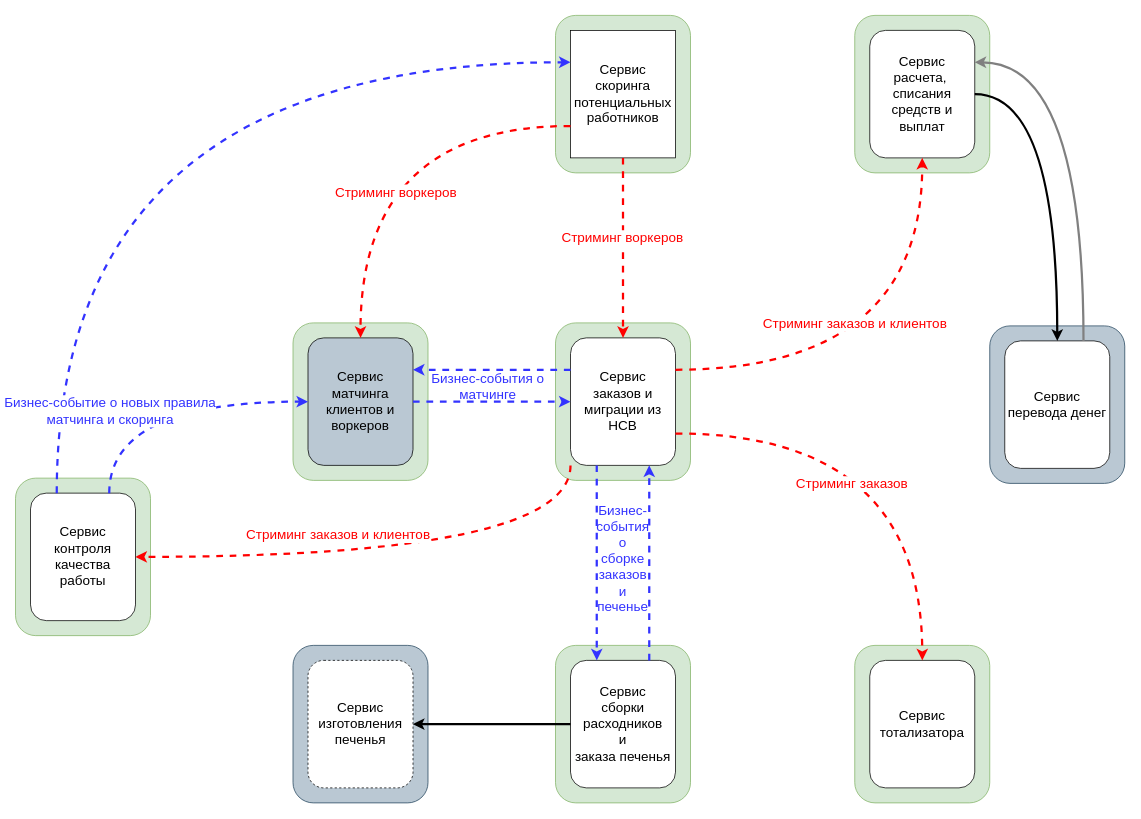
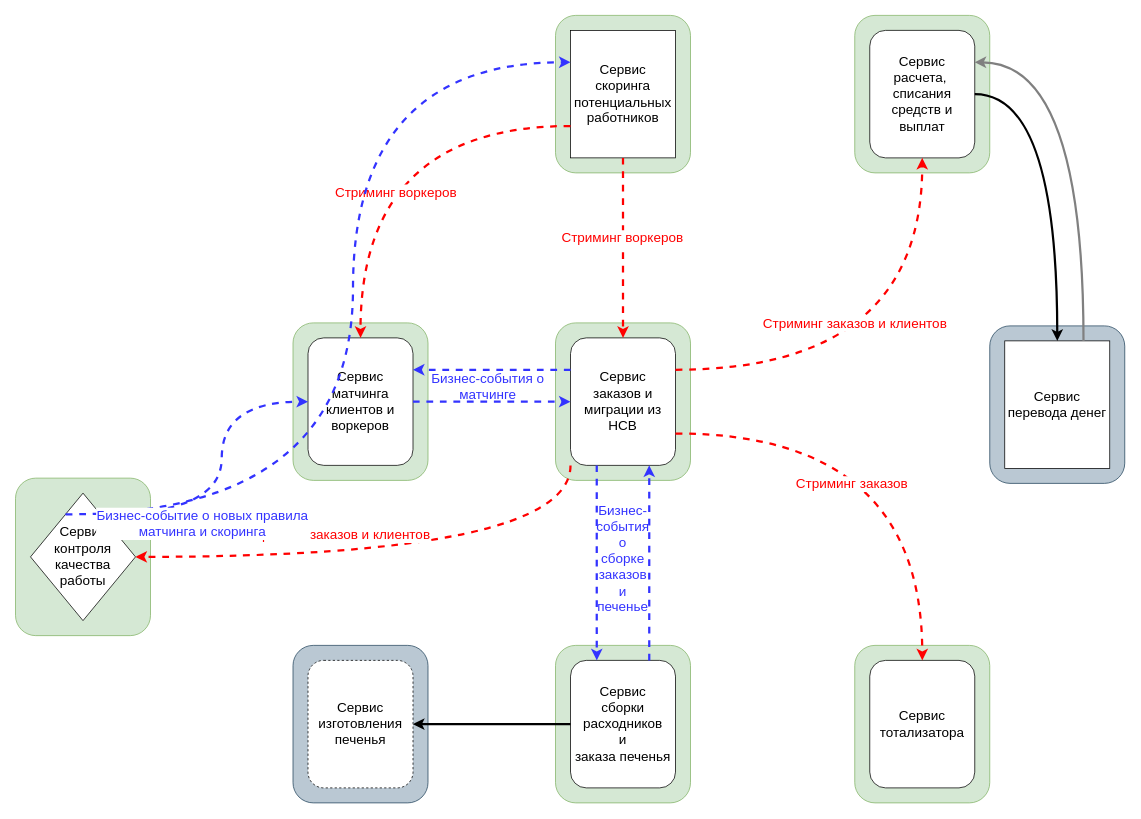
(360, 402) -> (360, 402)
(1057, 405) -> (1057, 405)
(83, 557) -> (83, 557)
